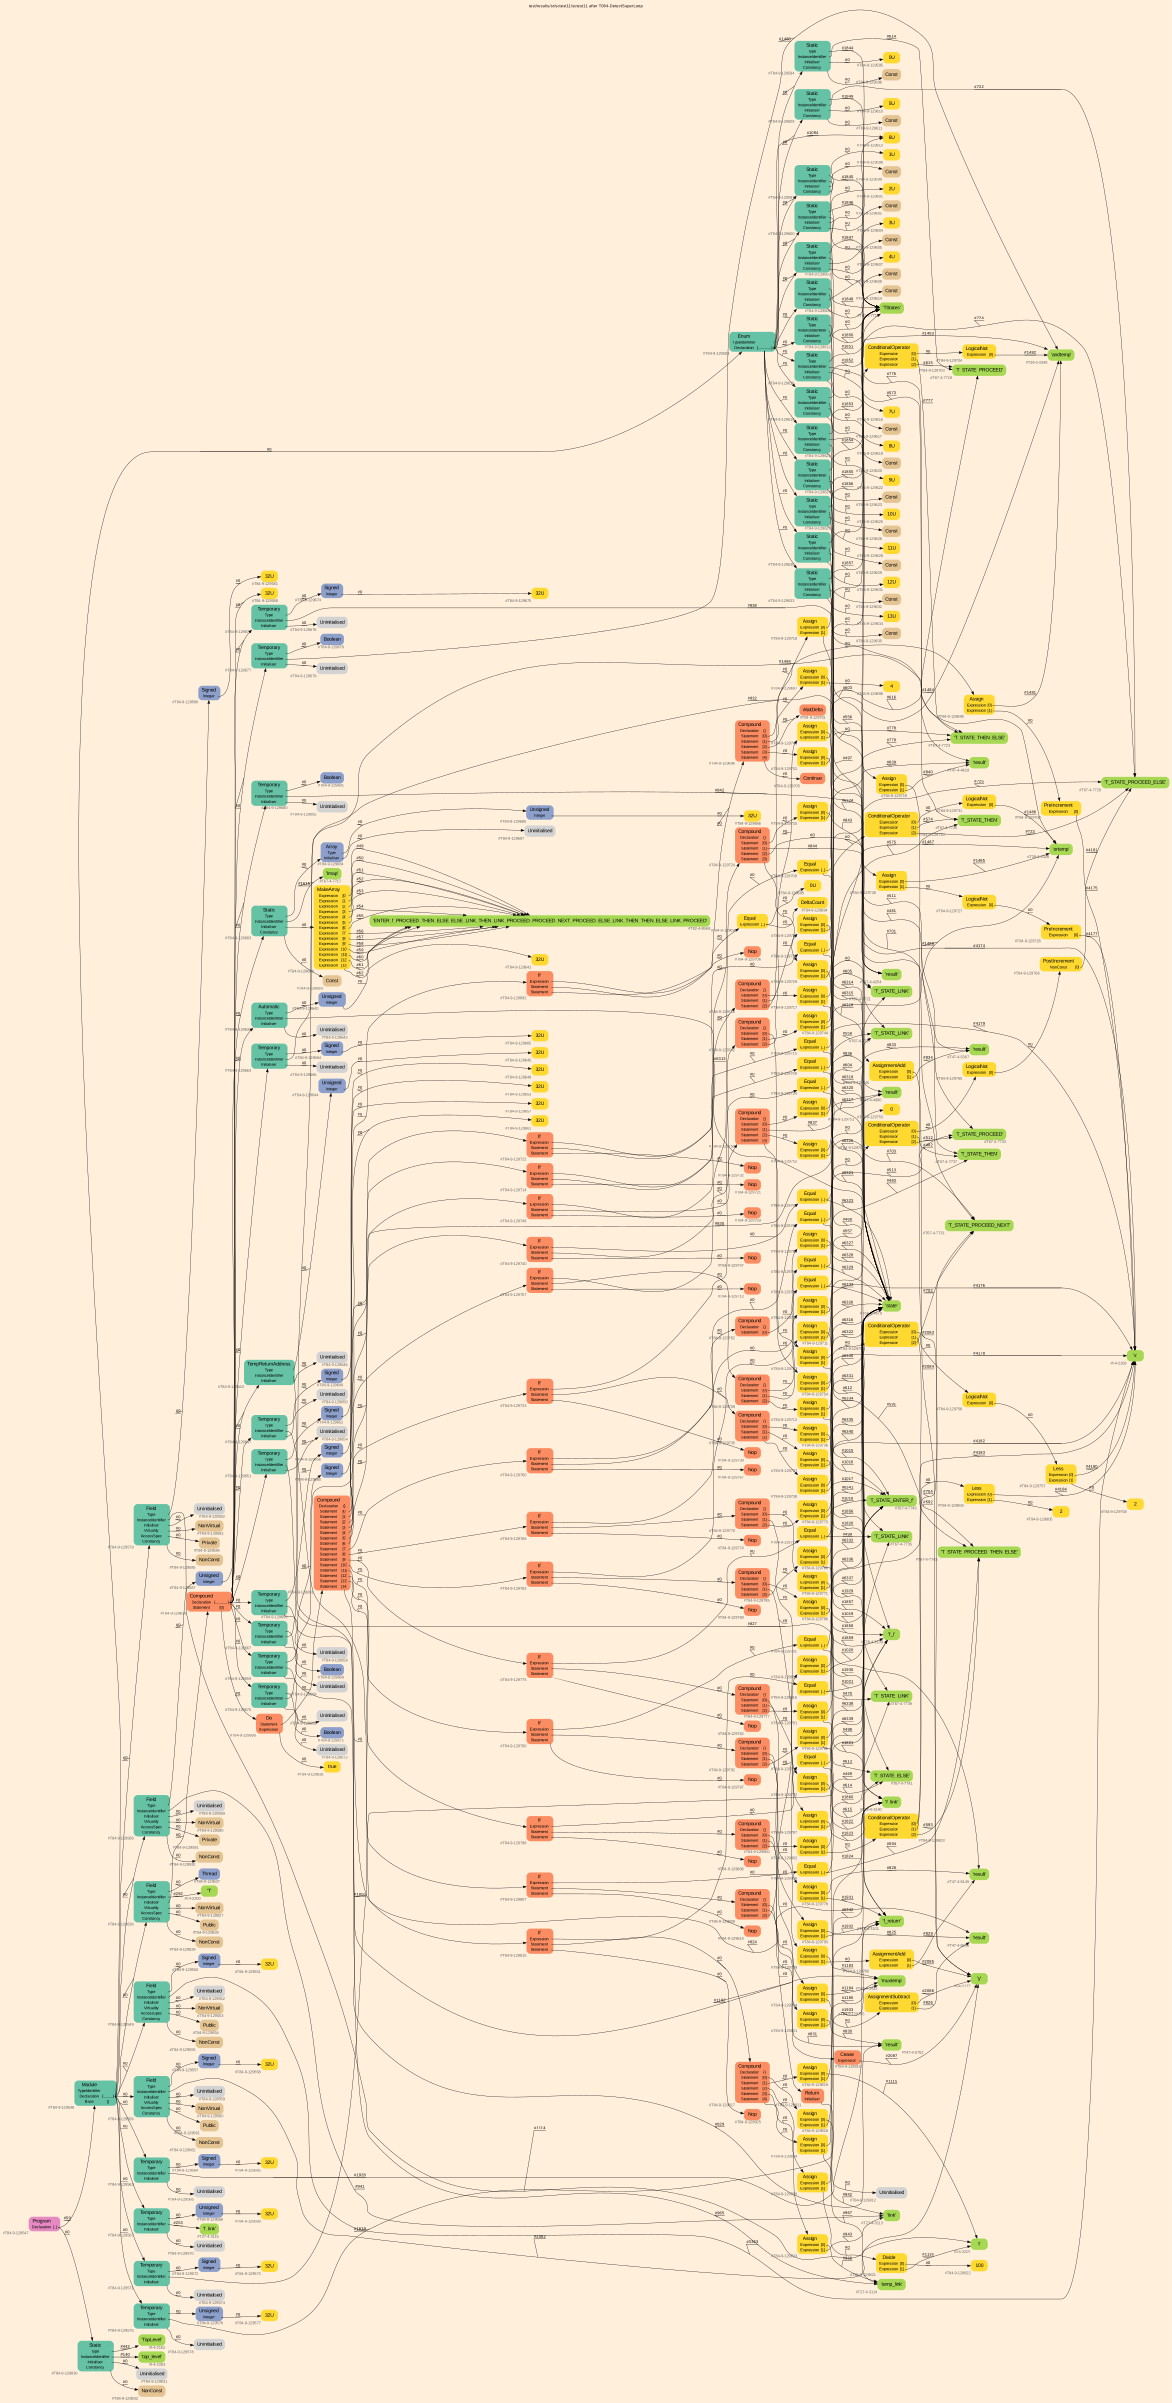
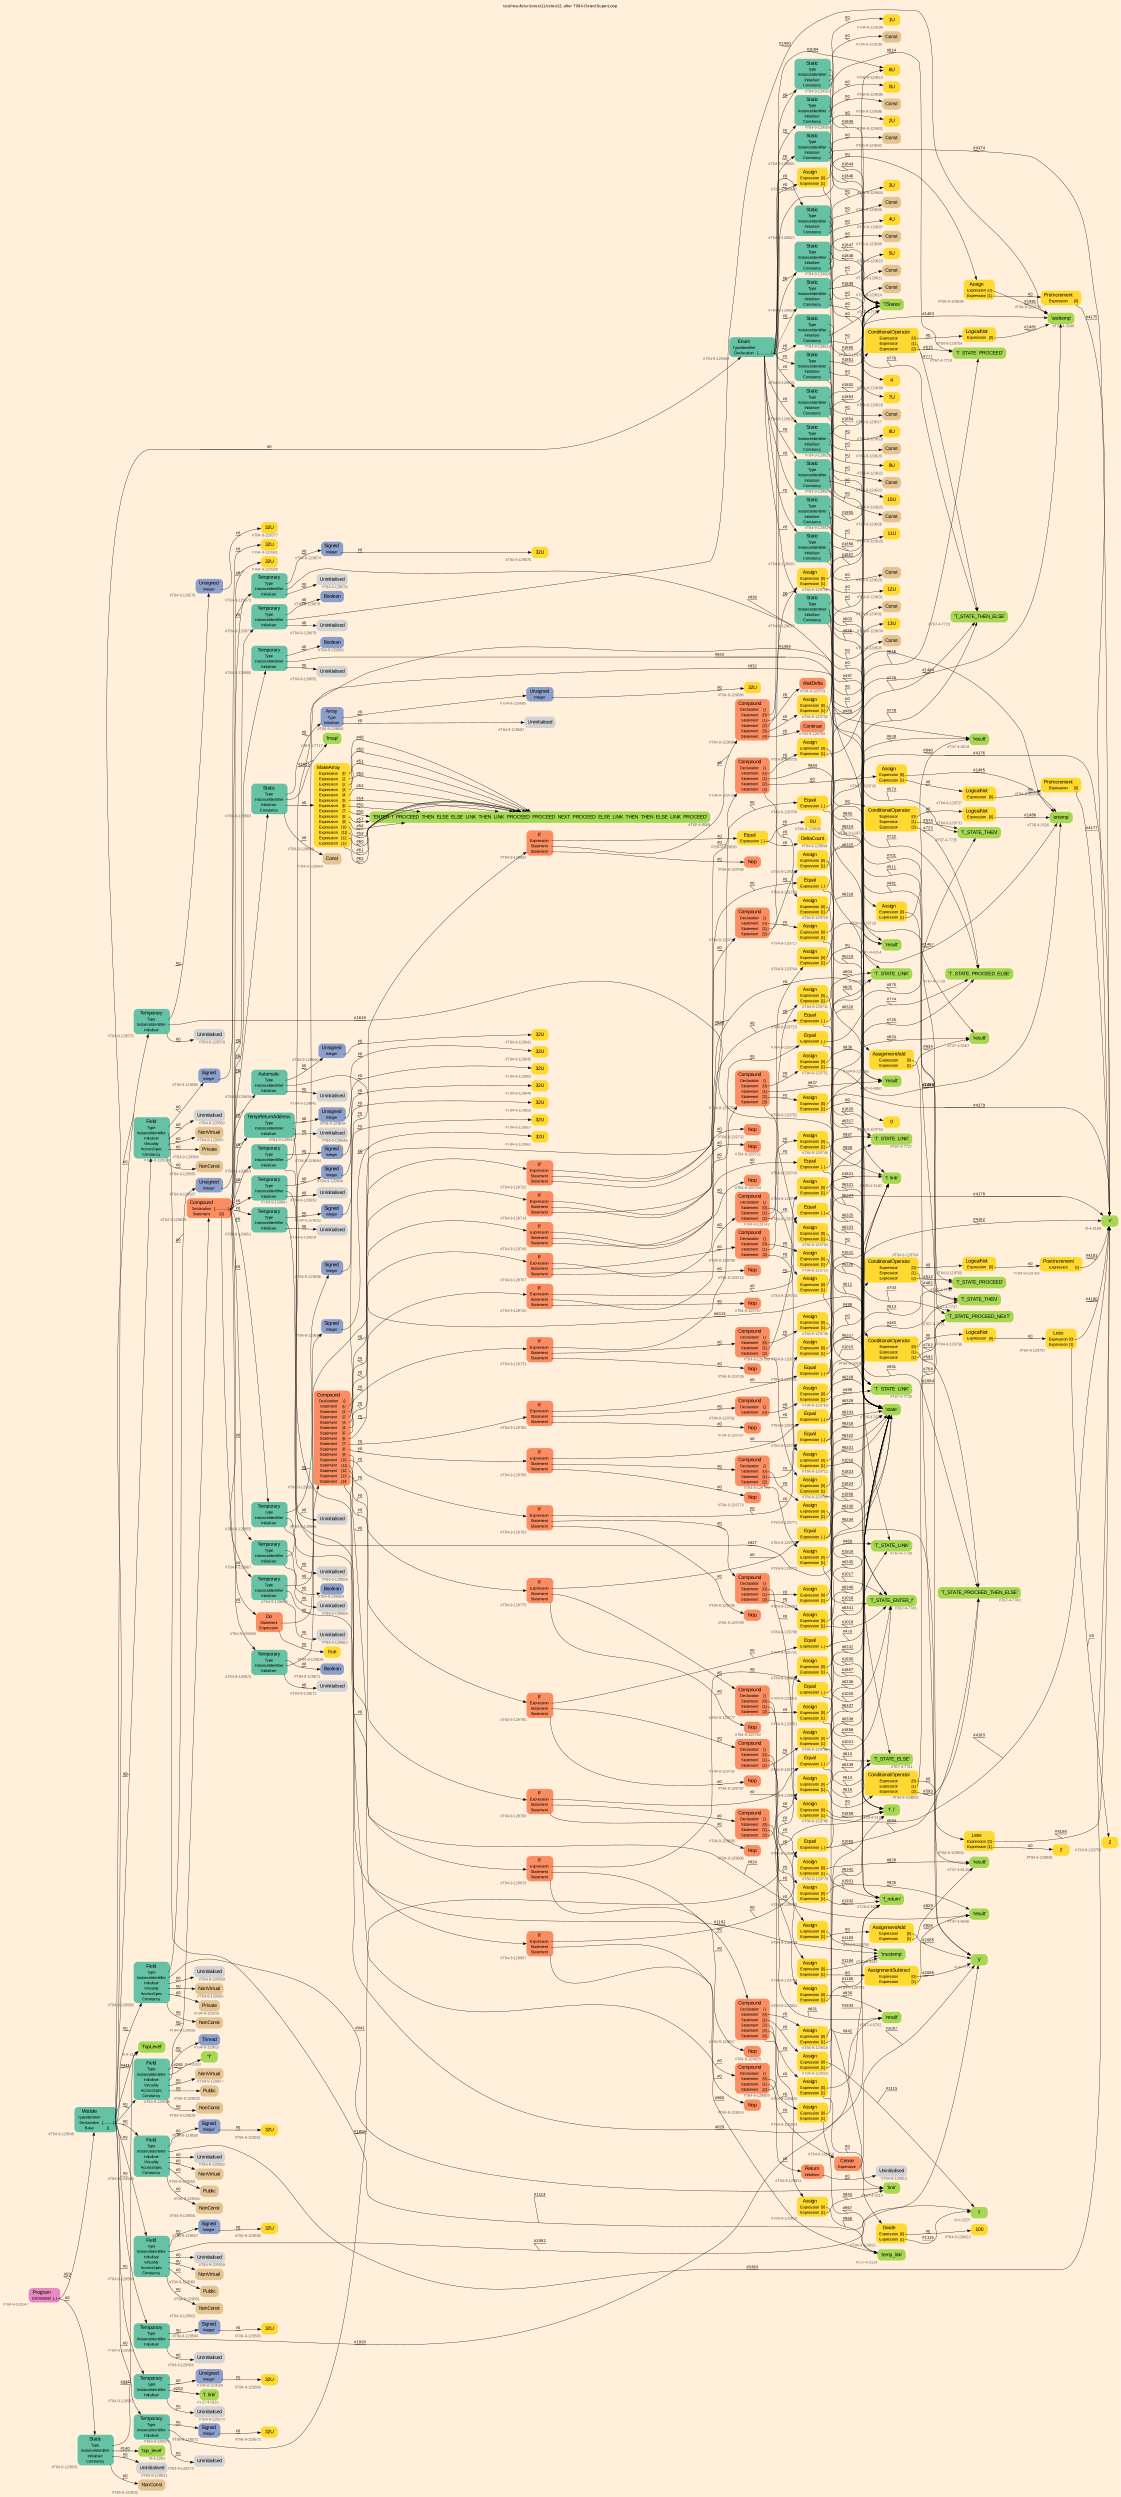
(1089, 875) -> (1100, 1254)
(1059, 967) -> (1059, 1267)
none -> (125, 2085)
